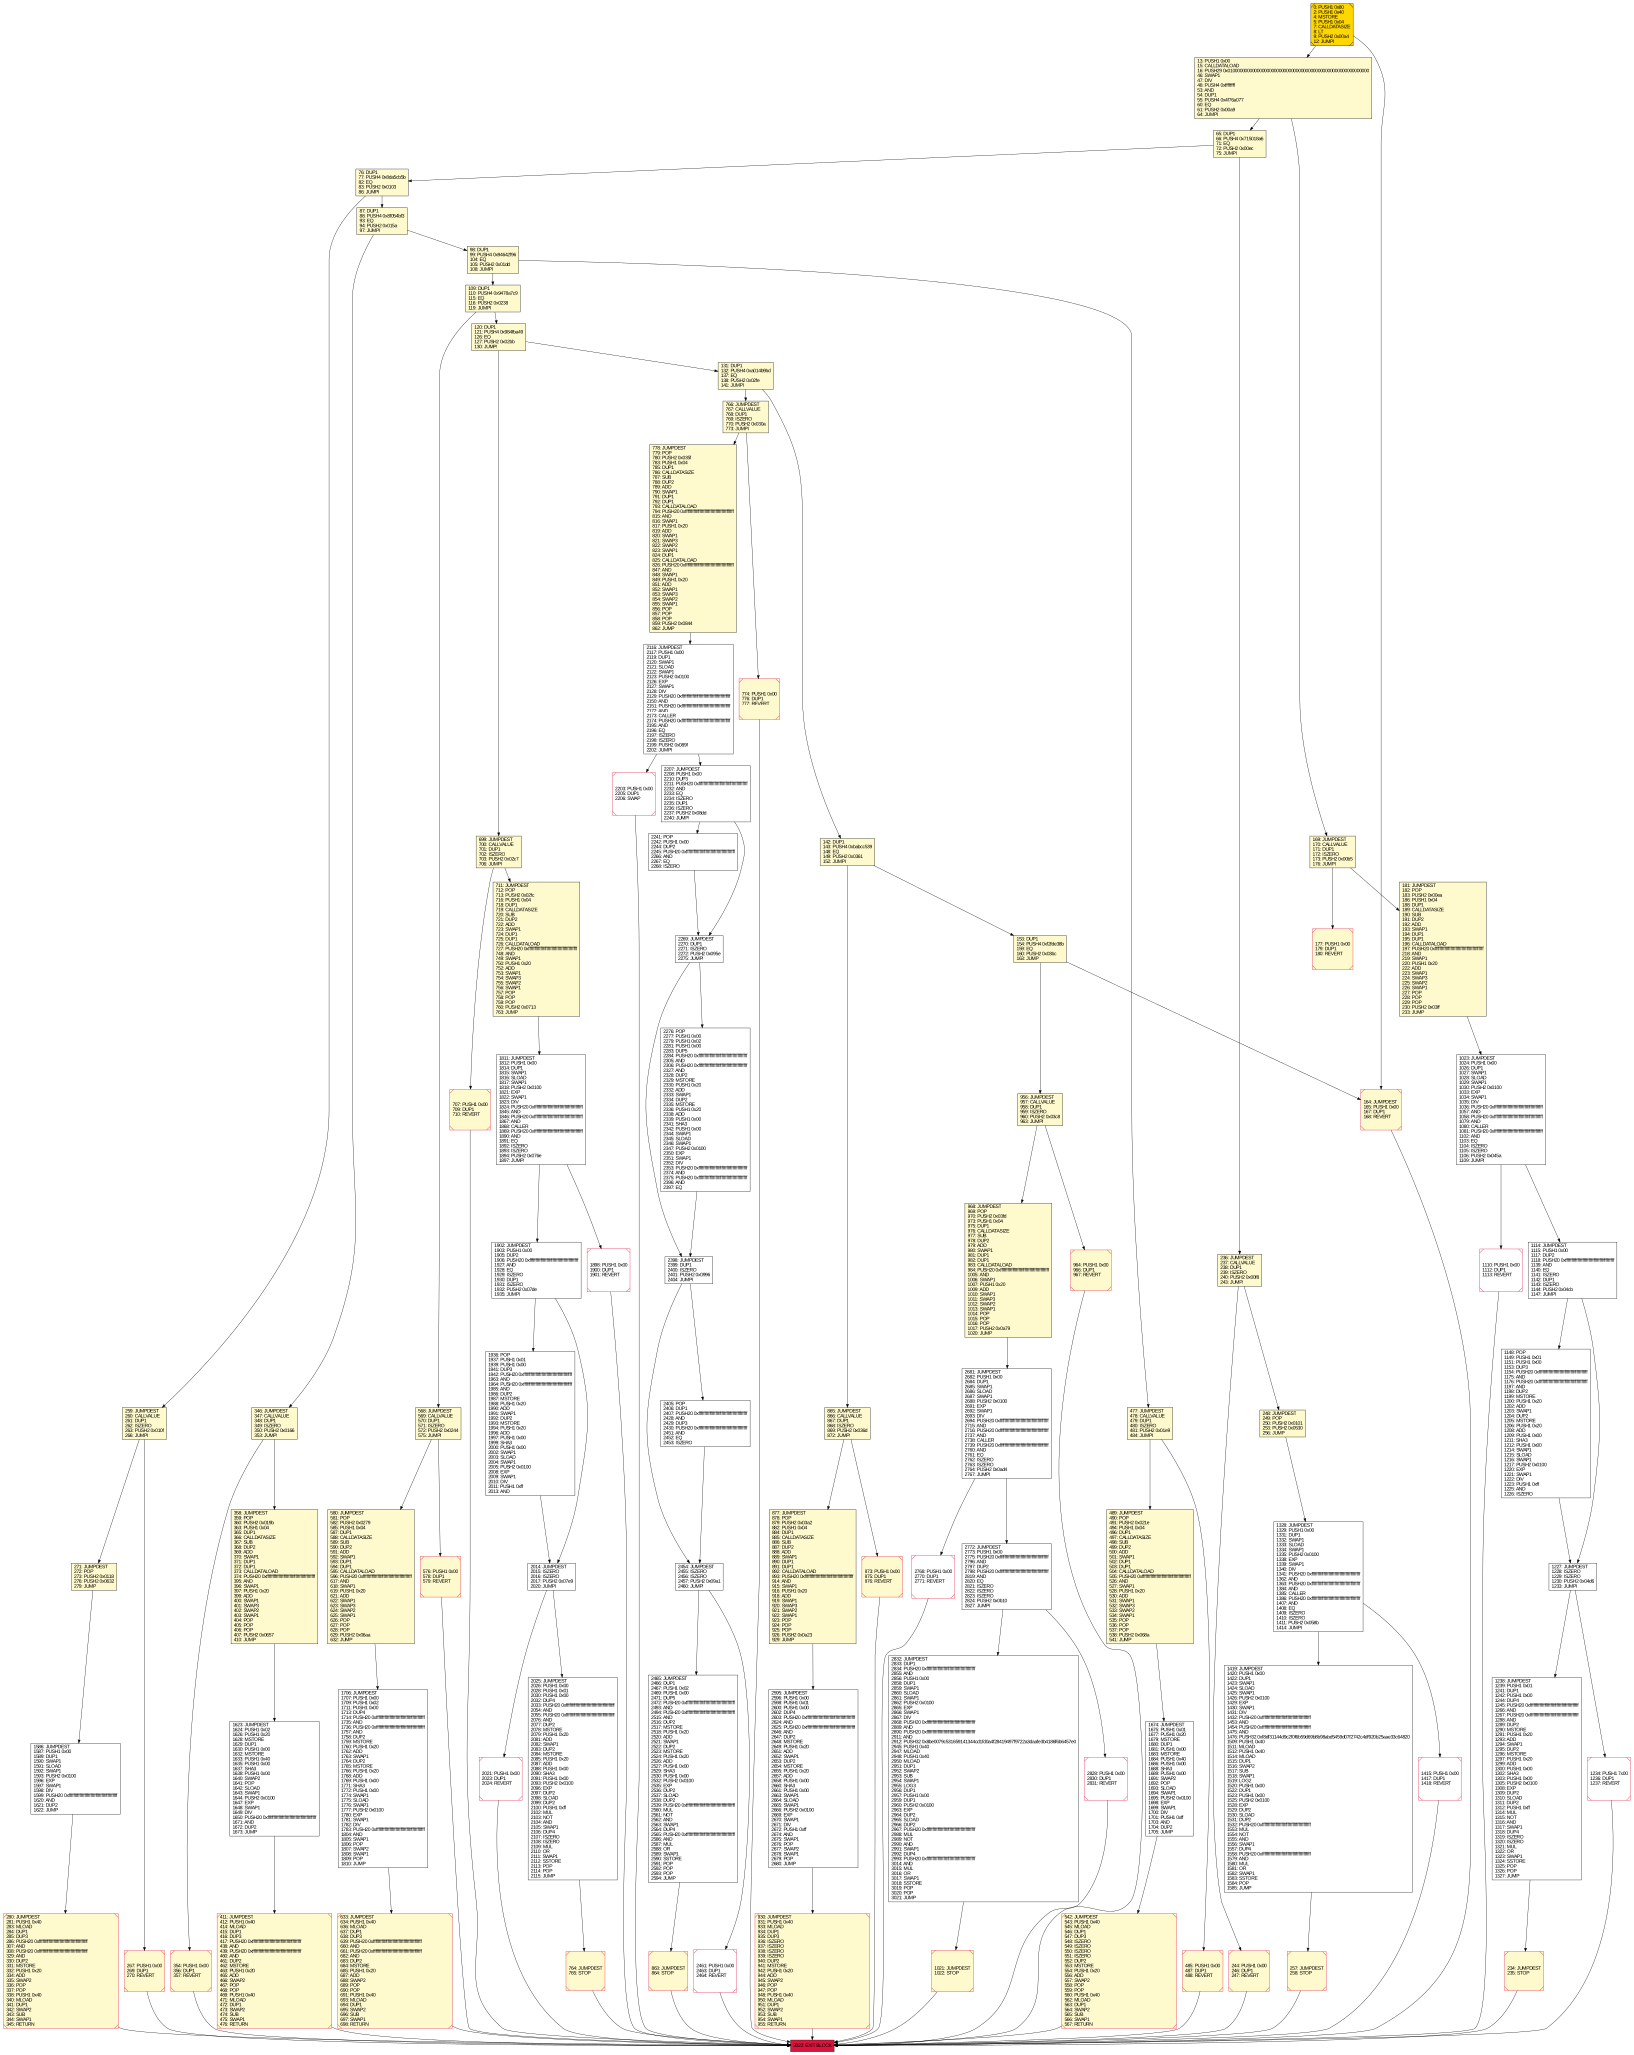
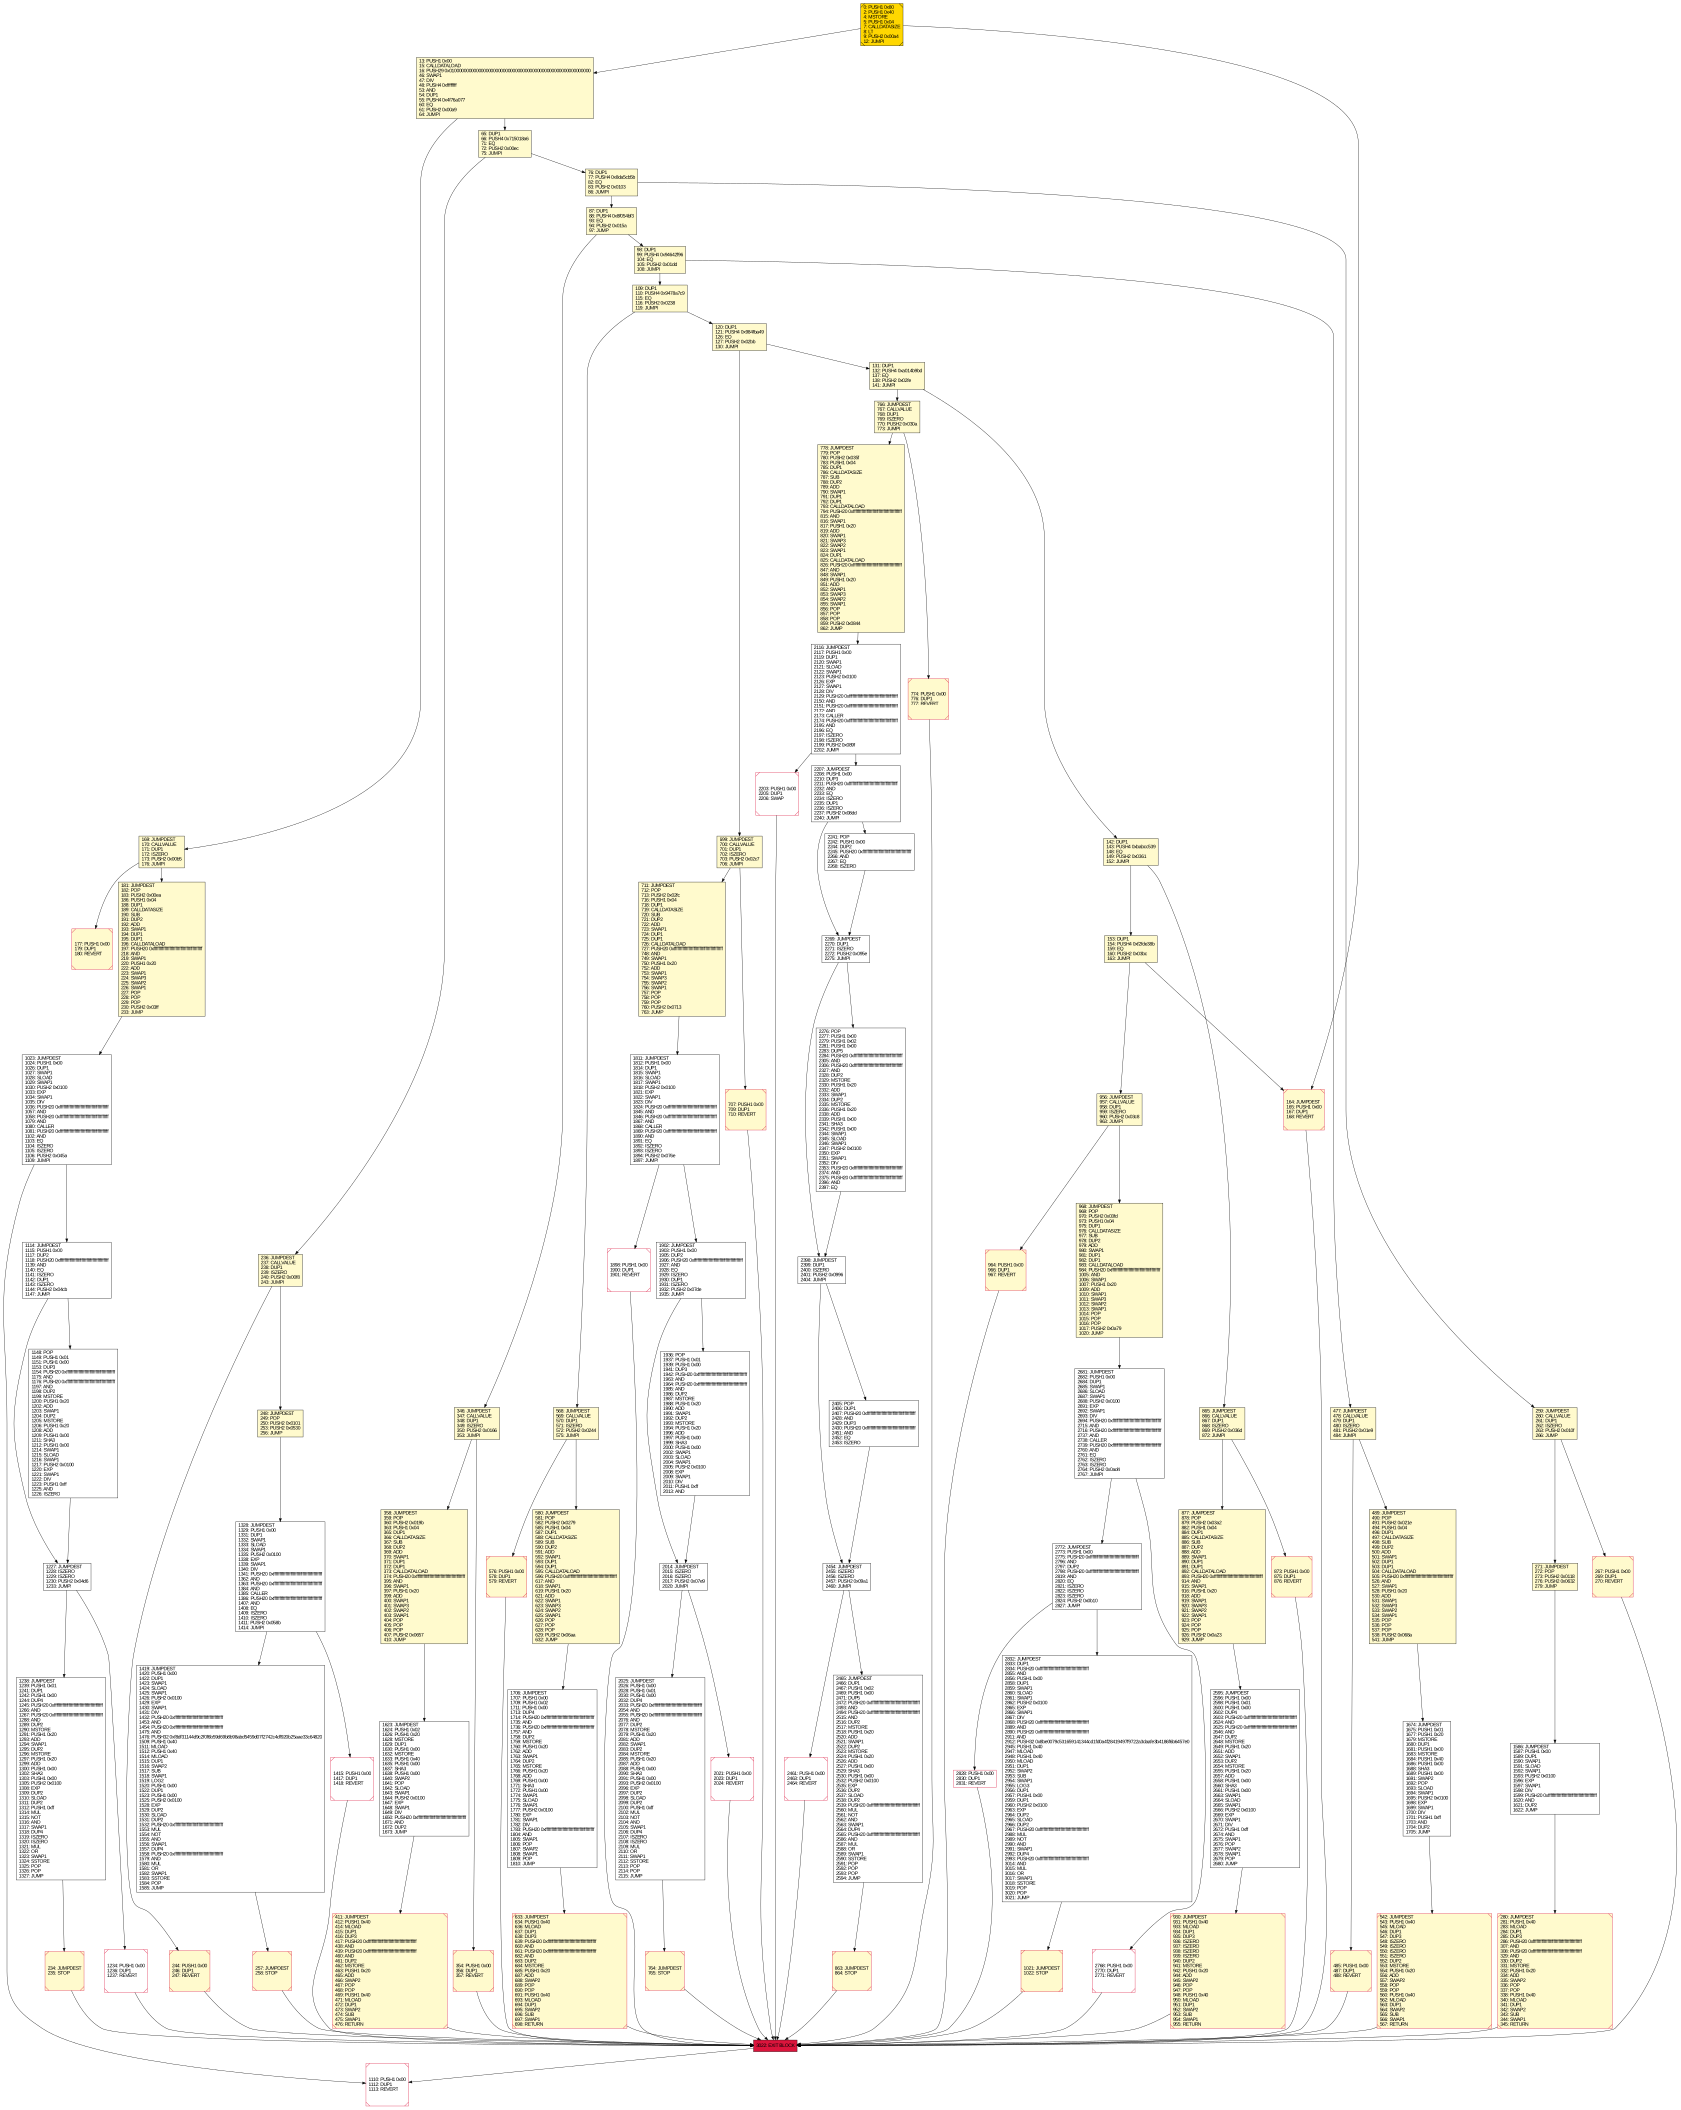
(1106, 1779) -> (975, 1779)
(1609, 1779) -> (126, 1971)
(1485, 1979) -> (583, 2065)
